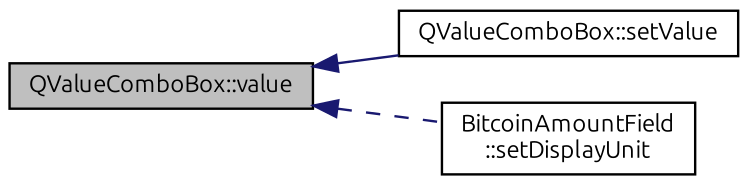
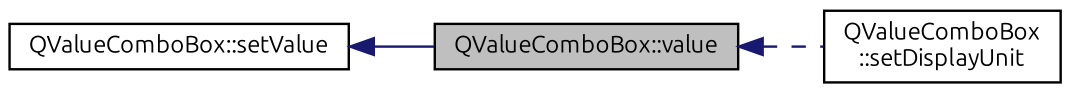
(368, 59) -> (404, 47)
(569, 139) -> (942, 47)
